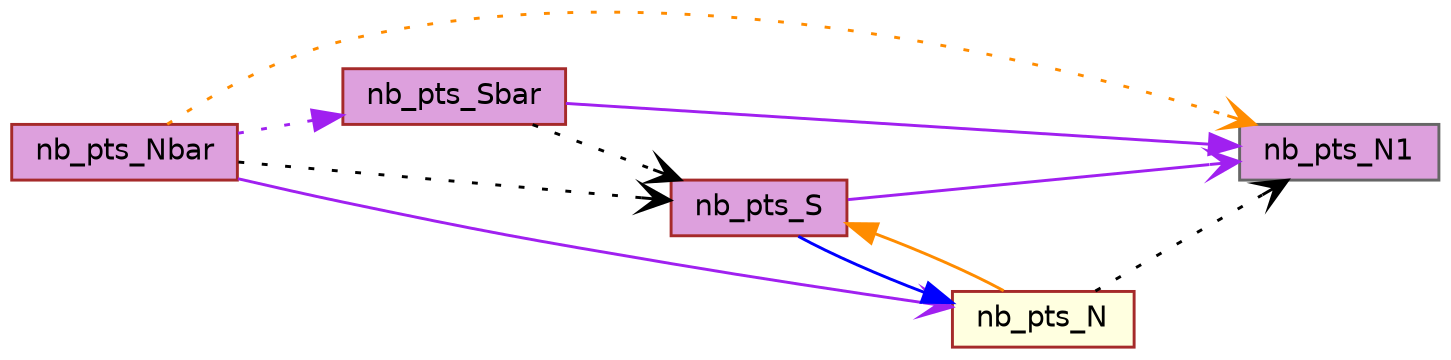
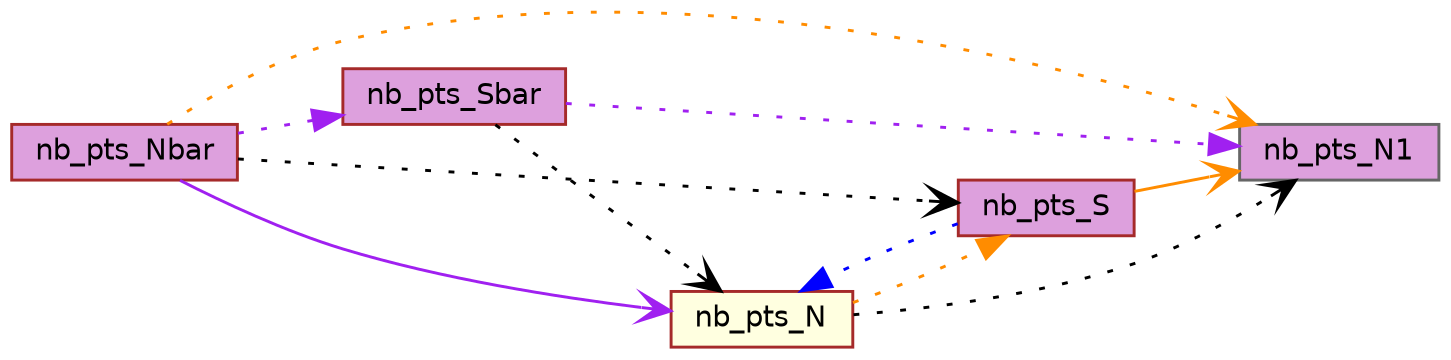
(887, 124) -> (887, 124)
(593, 147) -> (596, 199)
(1029, 182) -> (1172, 184)
(940, 260) -> (918, 278)
(861, 266) -> (892, 249)
